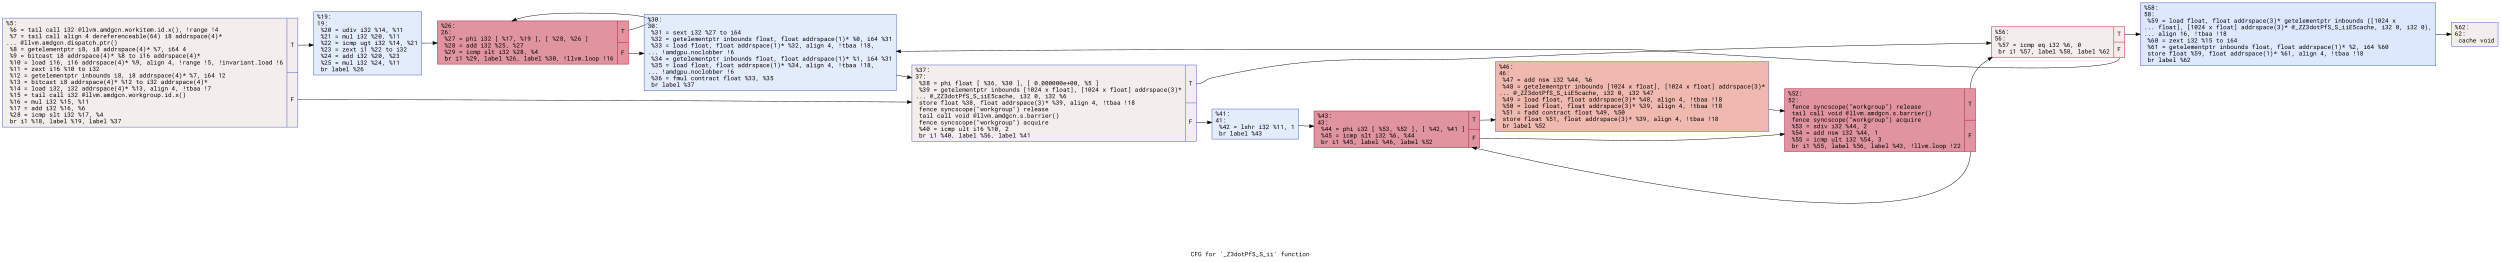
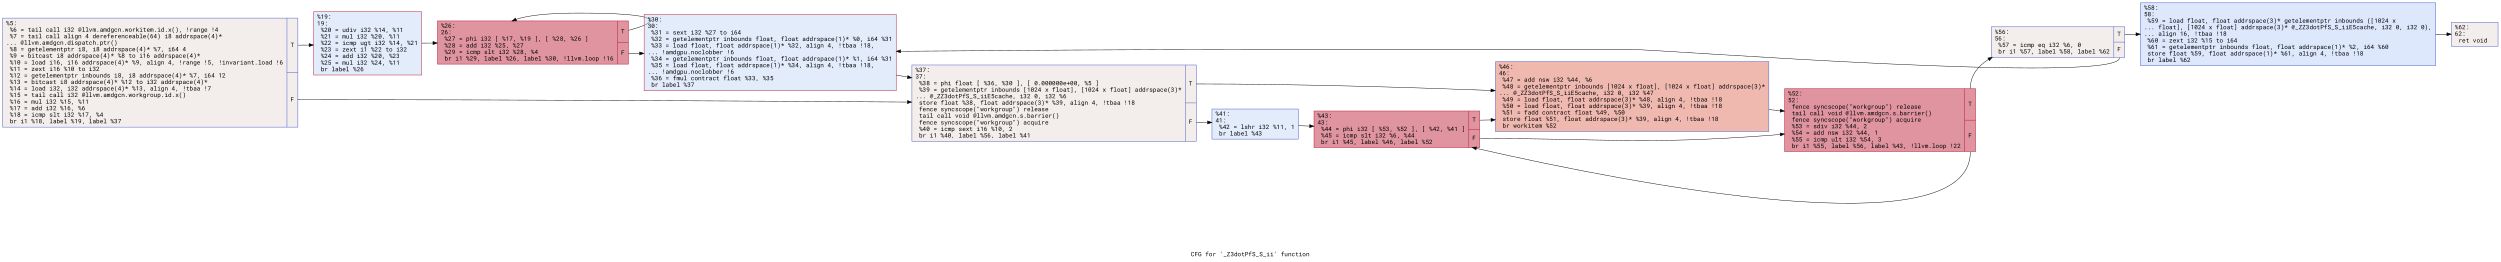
(2475, 41) -> (2471, 41)
(2058, 42) -> (2058, 42)
(368, 43) -> (368, 43)
(770, 53) -> (770, 53)
(1590, 54) -> (1344, 86)
(55, 115) -> (55, 115)
(1522, 126) -> (1528, 126)
(962, 129) -> (964, 129)
